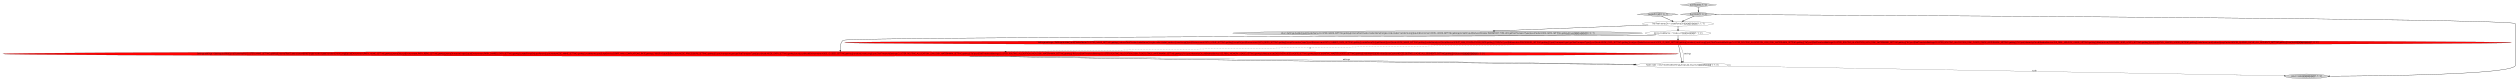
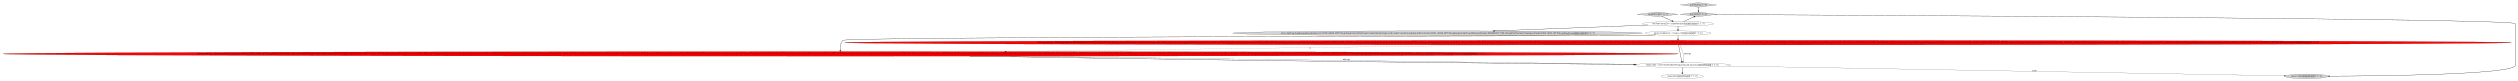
(1689, 18) -> (1689, 19)
none -> (1682, 76)
